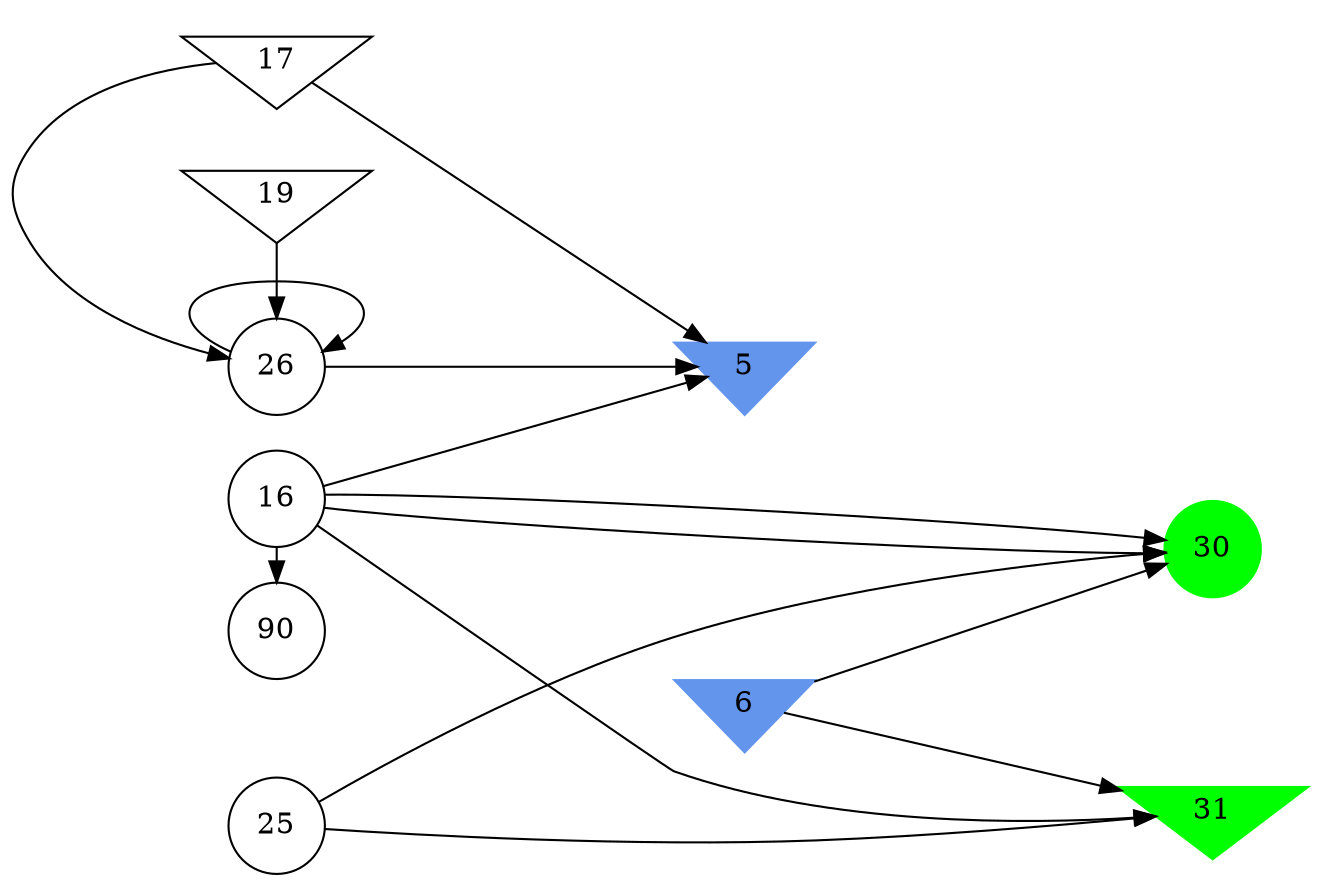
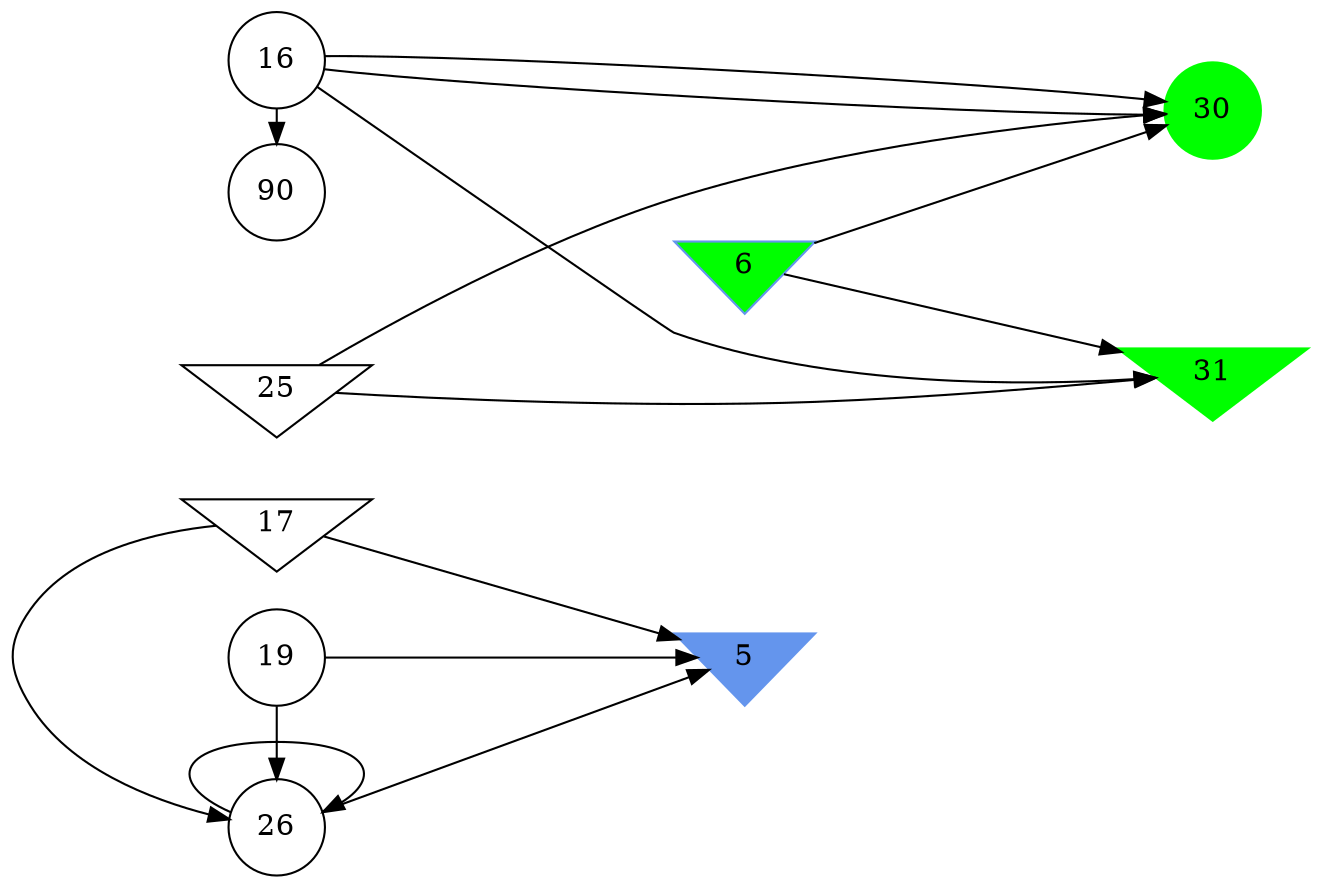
(277, 195) -> (277, 658)
(505, 434) -> (501, 658)
(745, 704) -> (745, 266)
(277, 826) -> (277, 389)
